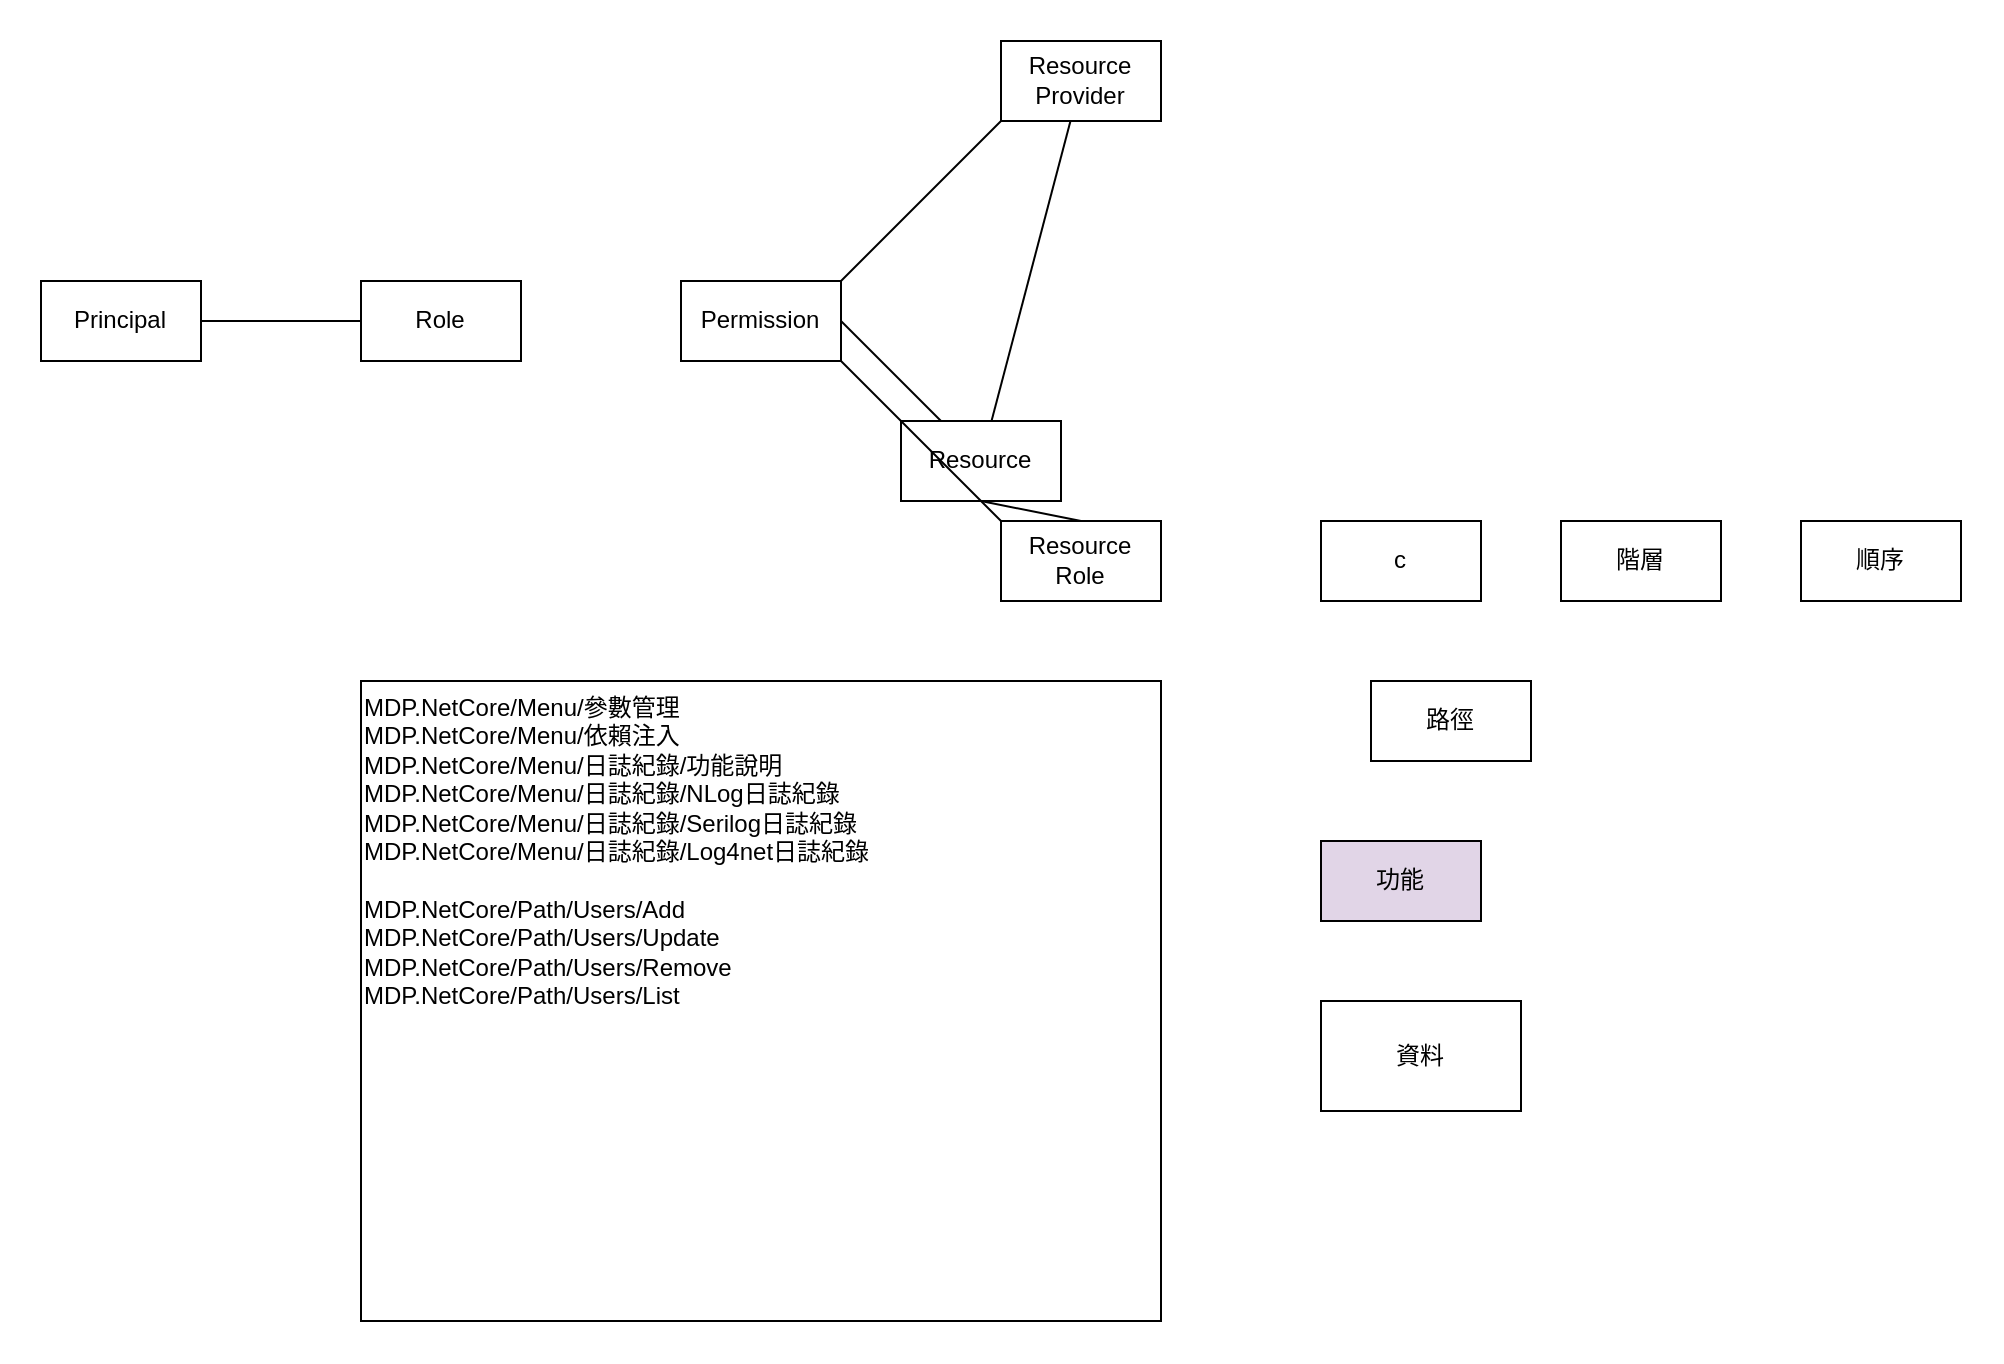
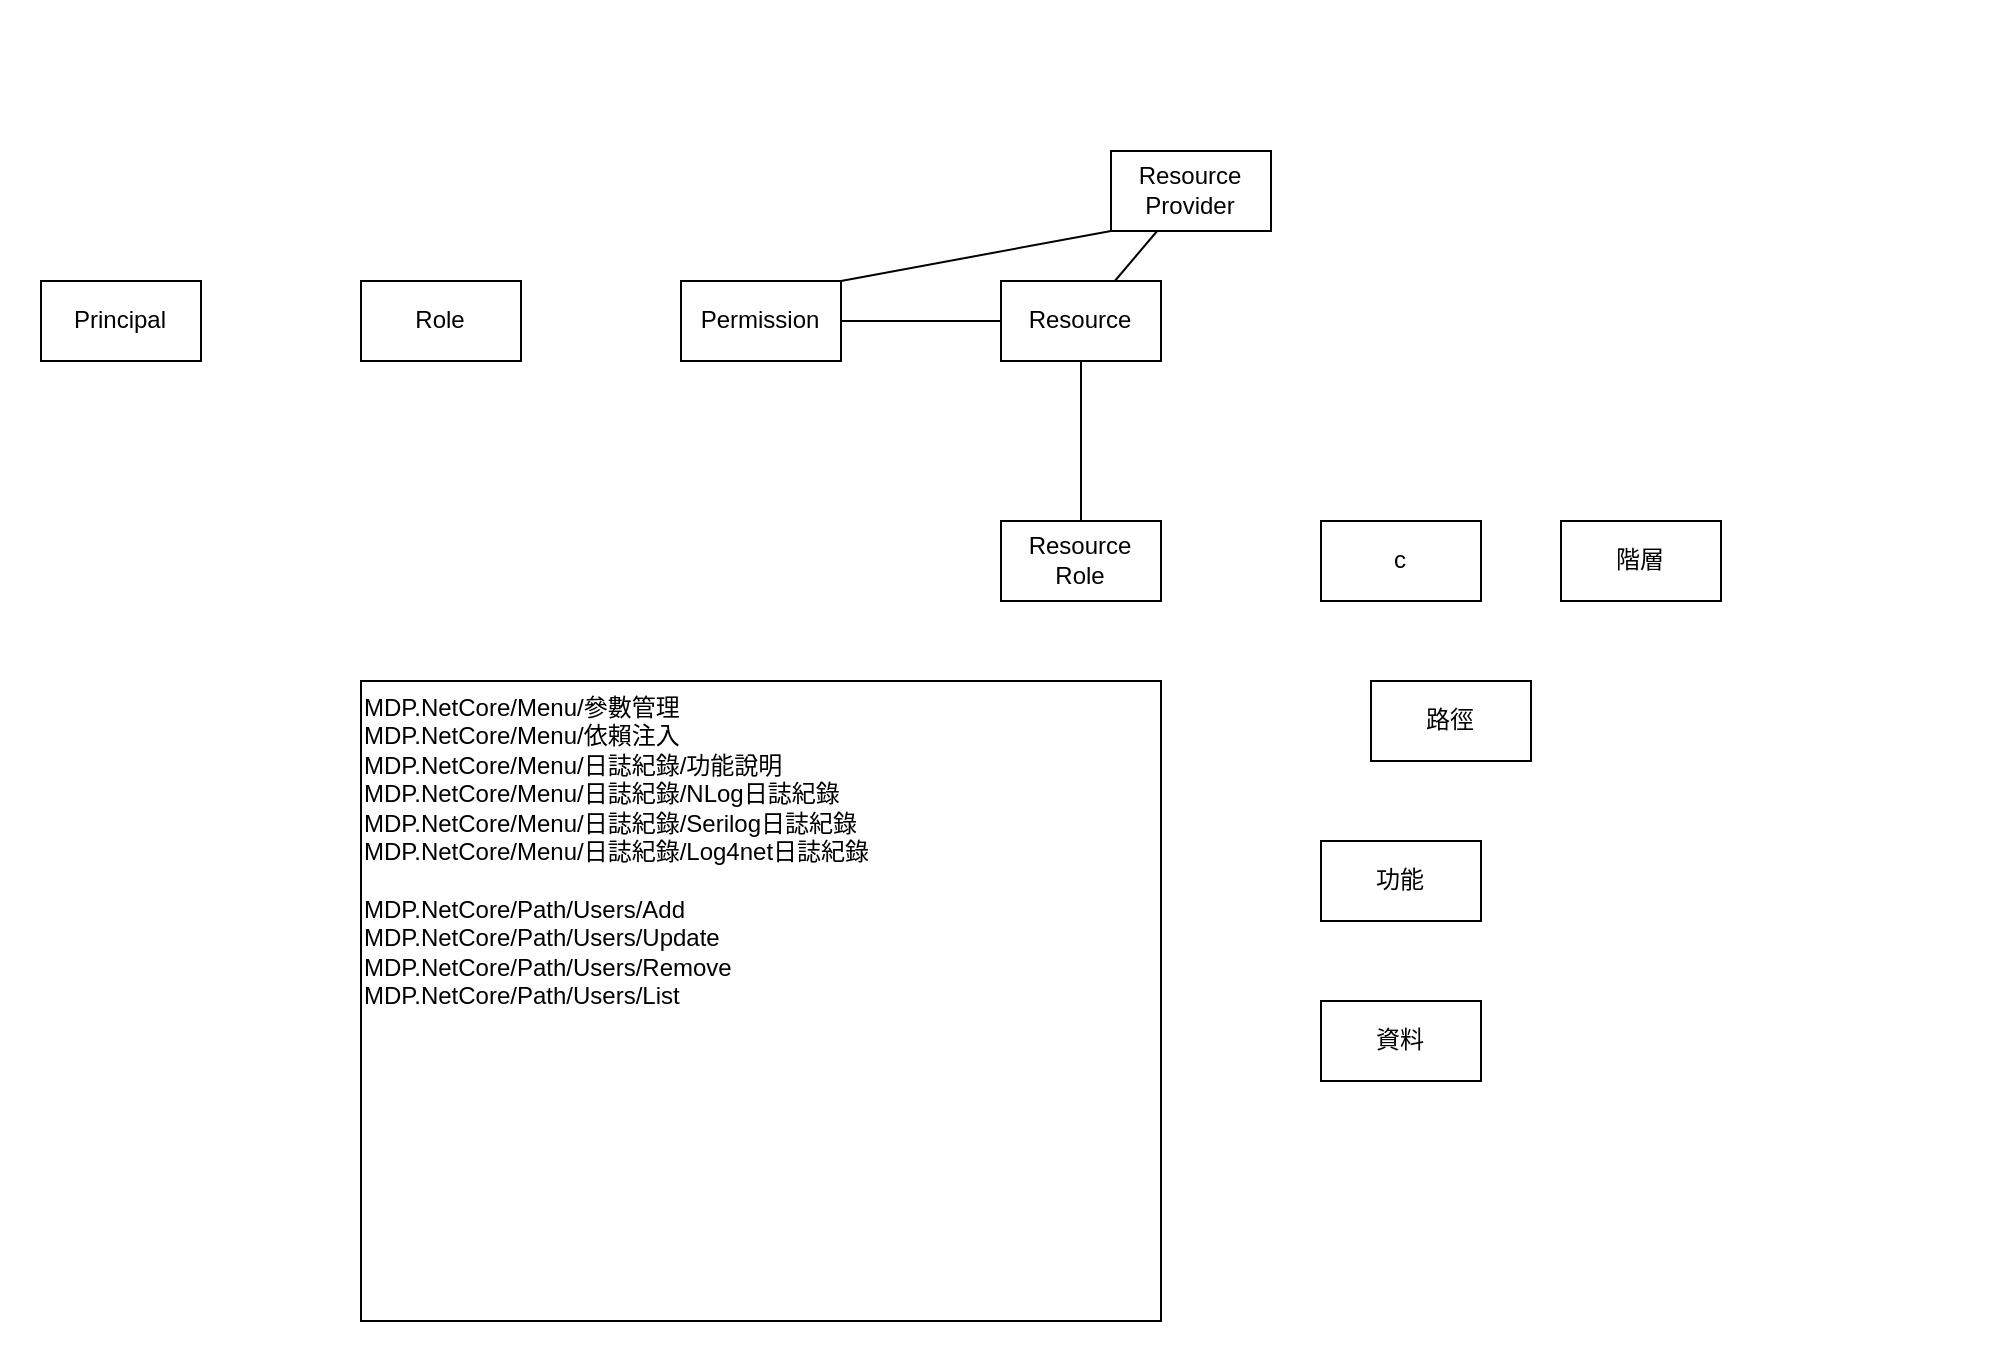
(1081, 81) -> (1191, 191)
(281, 321) -> none
(921, 441) -> none
(981, 461) -> (1081, 321)
(1881, 561) -> none
(1401, 881) -> (1401, 881)
(1421, 1056) -> (1401, 1041)
